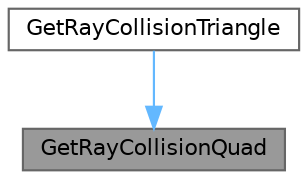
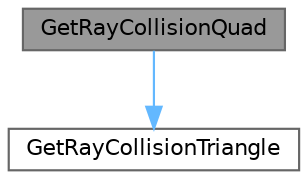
(154, 79) -> (154, 79)
